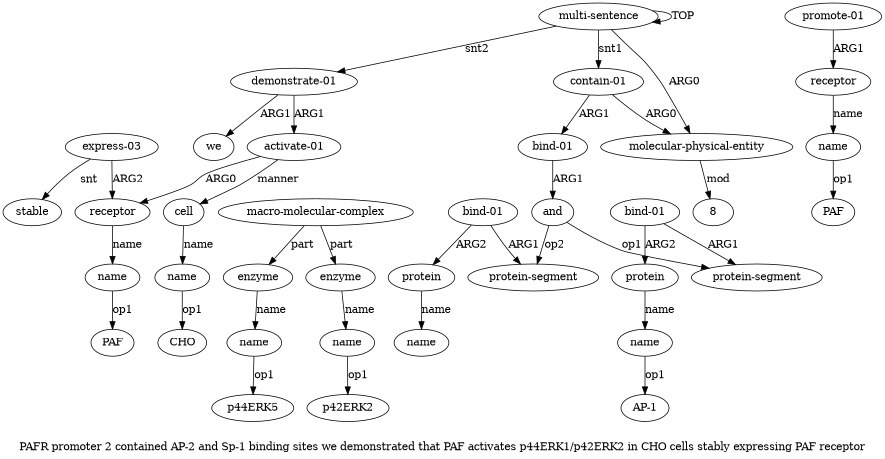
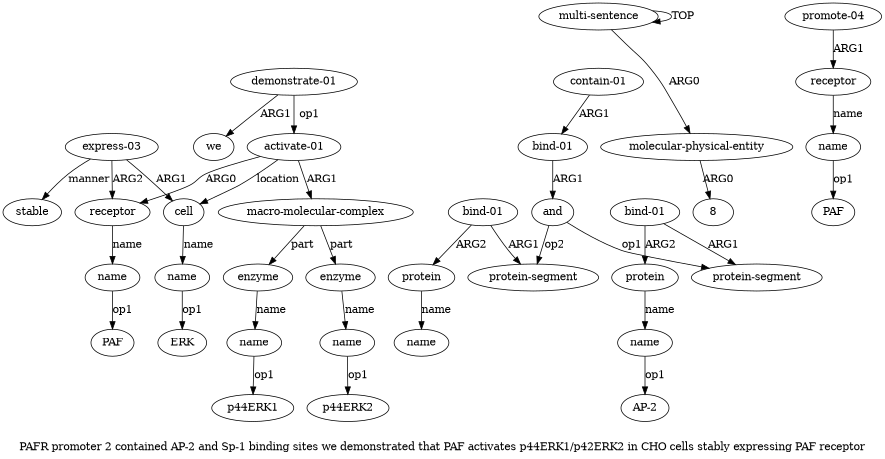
(833, 16) -> (833, 16)
(598, 45) -> none
(450, 48) -> none
(309, 114) -> (309, 114)
(637, 114) -> none
none -> (304, 176)
none -> (147, 177)
(89, 180) -> (89, 180)
(278, 180) -> (278, 180)
(718, 180) -> (718, 180)
(182, 343) -> (182, 343)
(253, 408) -> (253, 408)
(348, 408) -> (348, 408)
(645, 408) -> (645, 408)
